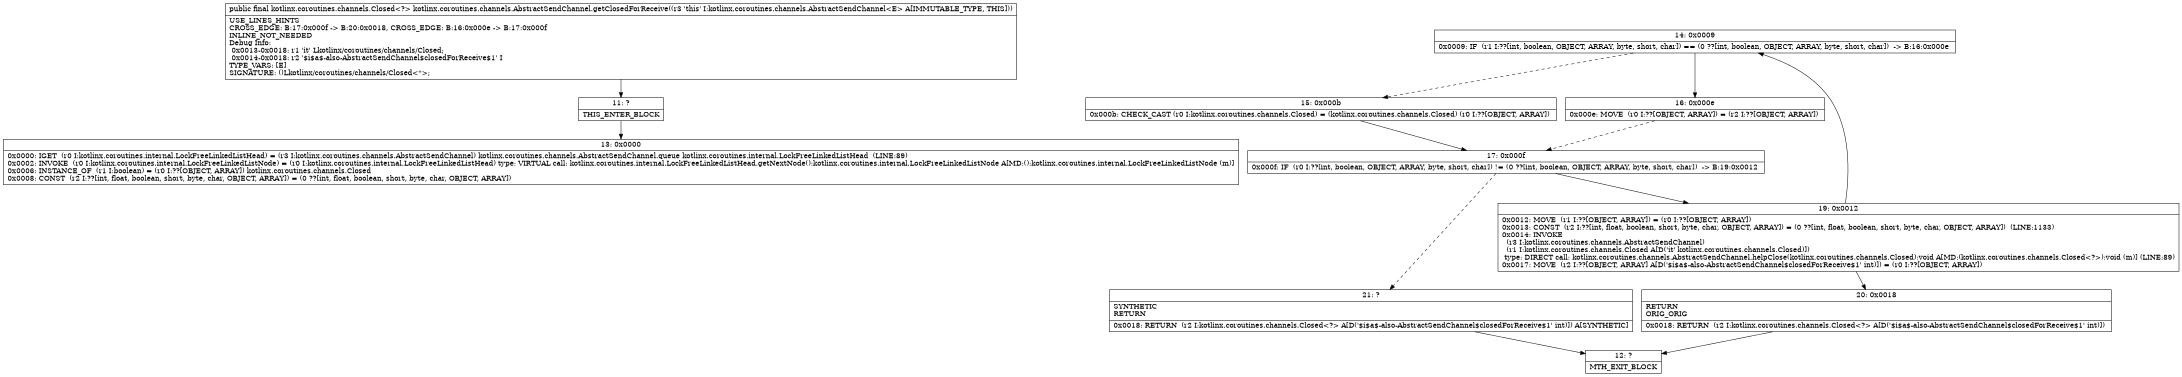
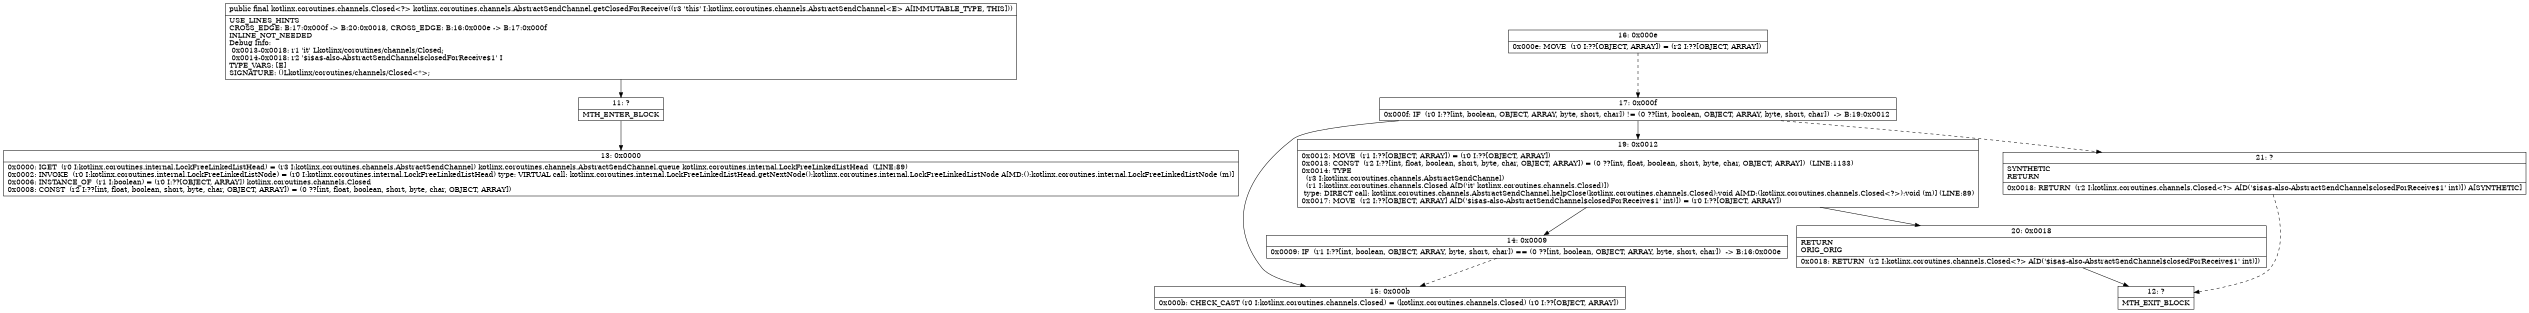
(1695, 73) -> none
(621, 115) -> (621, 115)
(1411, 135) -> (1263, 169)
(1535, 235) -> (1329, 171)
(1528, 342) -> (2271, 268)
